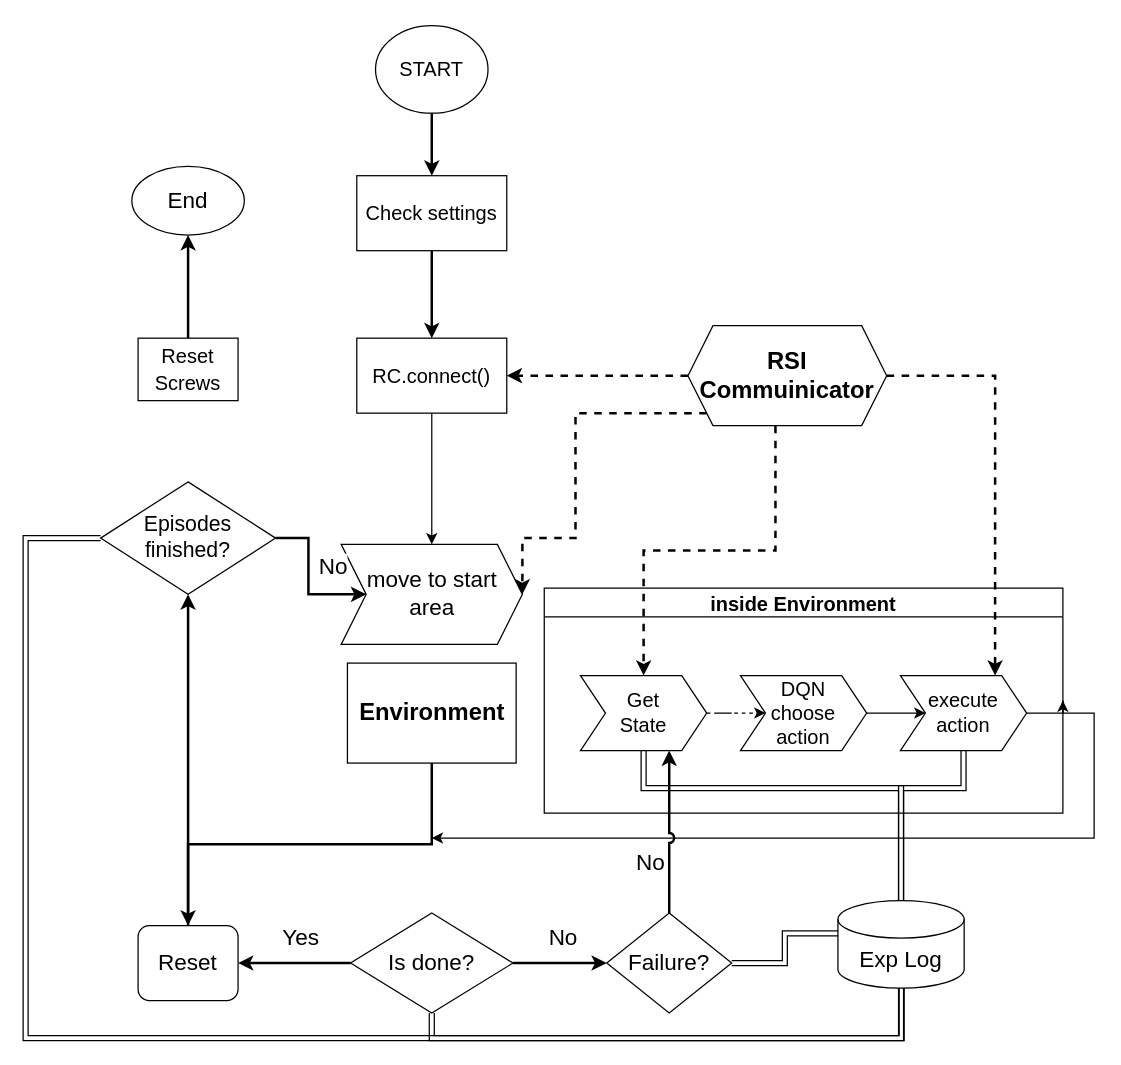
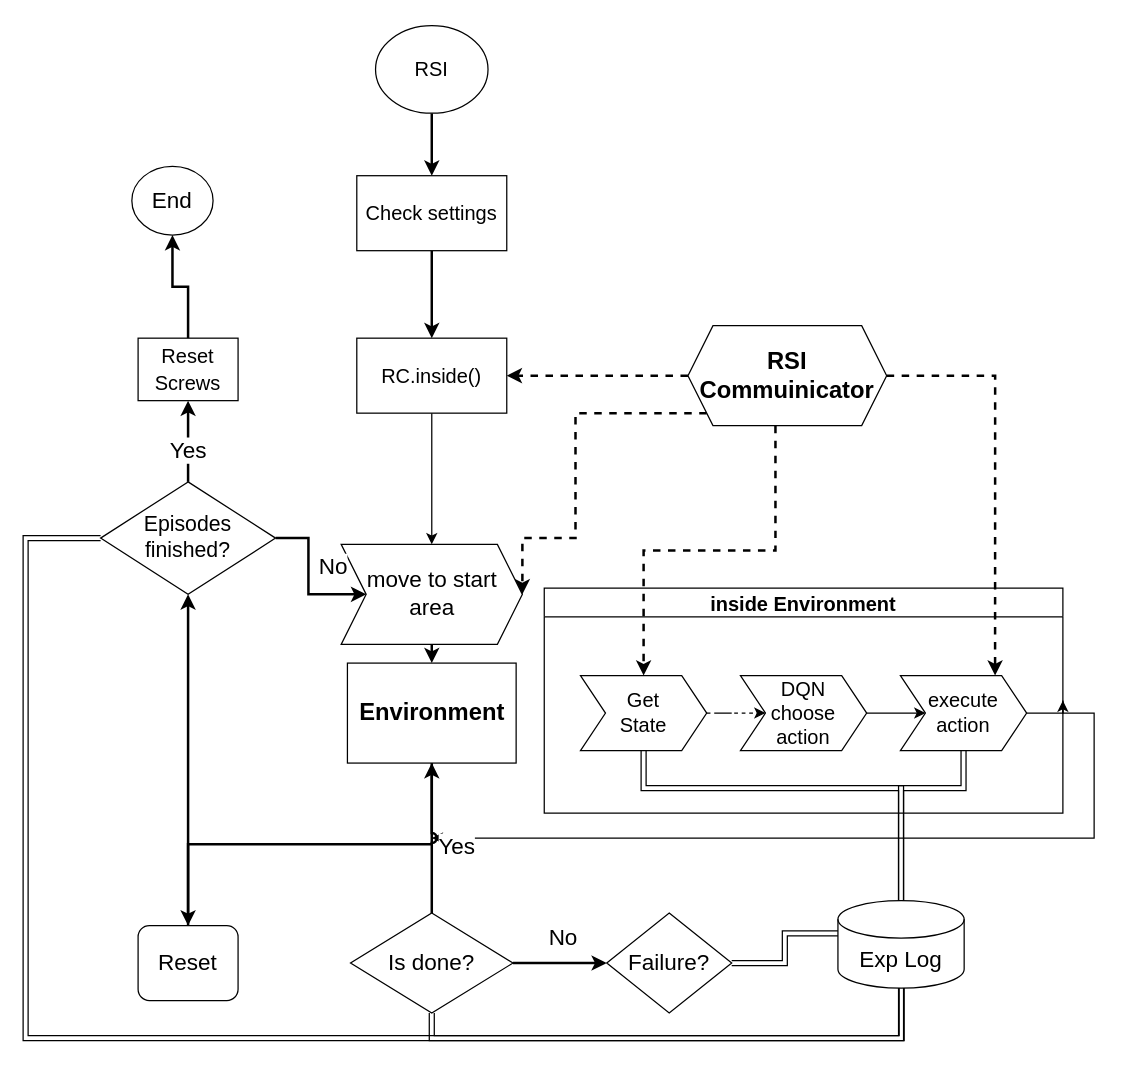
(432, 69) -> (432, 69)
(188, 201) -> (173, 201)
(432, 376) -> (432, 376)
none -> (188, 446)
none -> (432, 649)
(669, 852) -> none
(300, 963) -> (432, 874)
